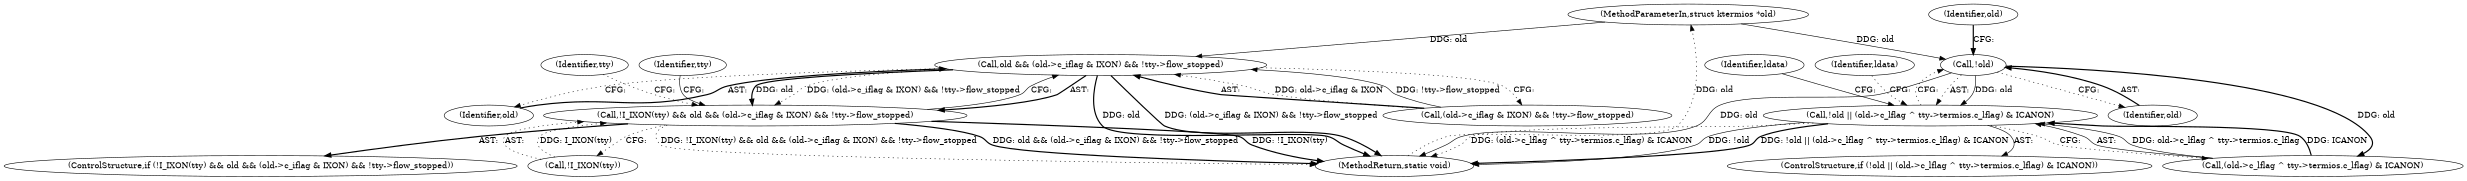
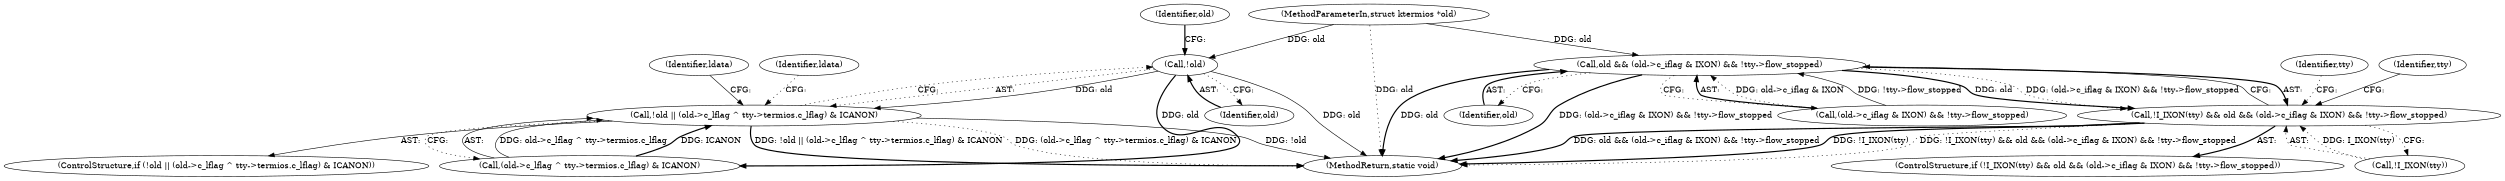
(1681, 121) -> (1375, 87)
